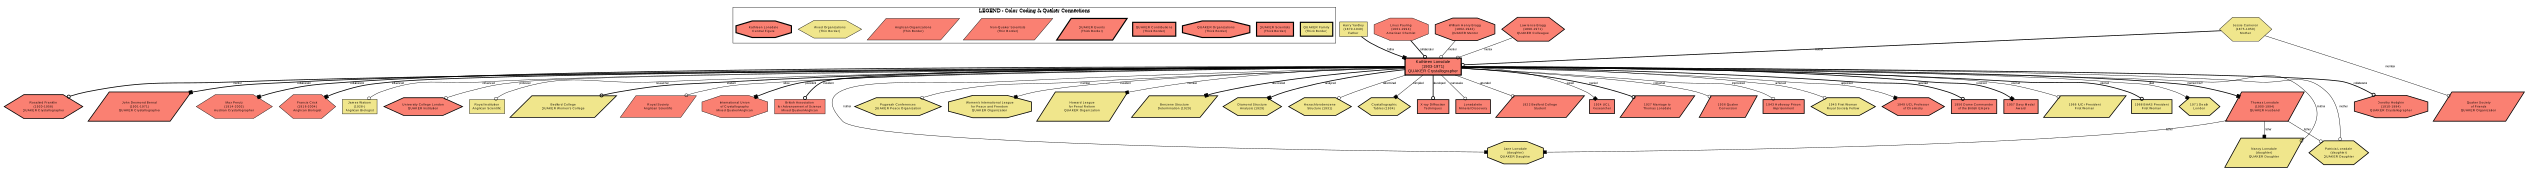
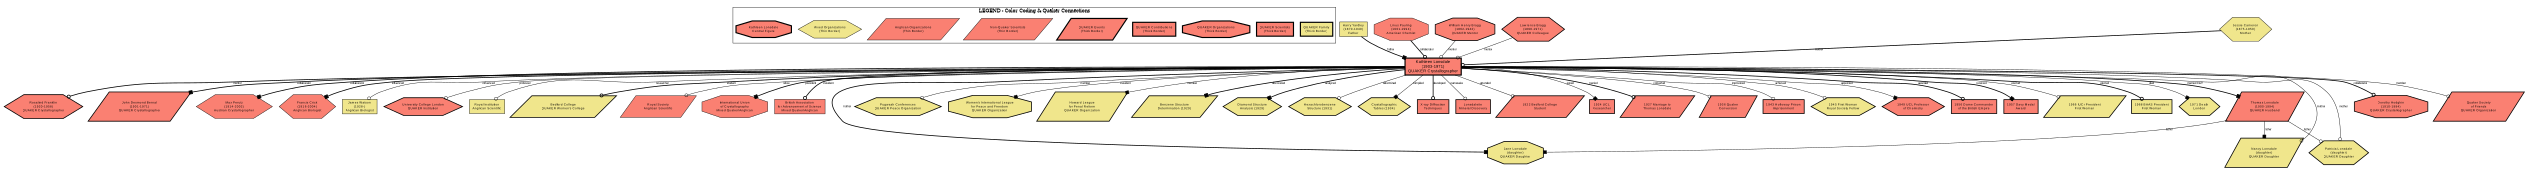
(2356, 65) -> (1955, 69)
(863, 127) -> (863, 127)
